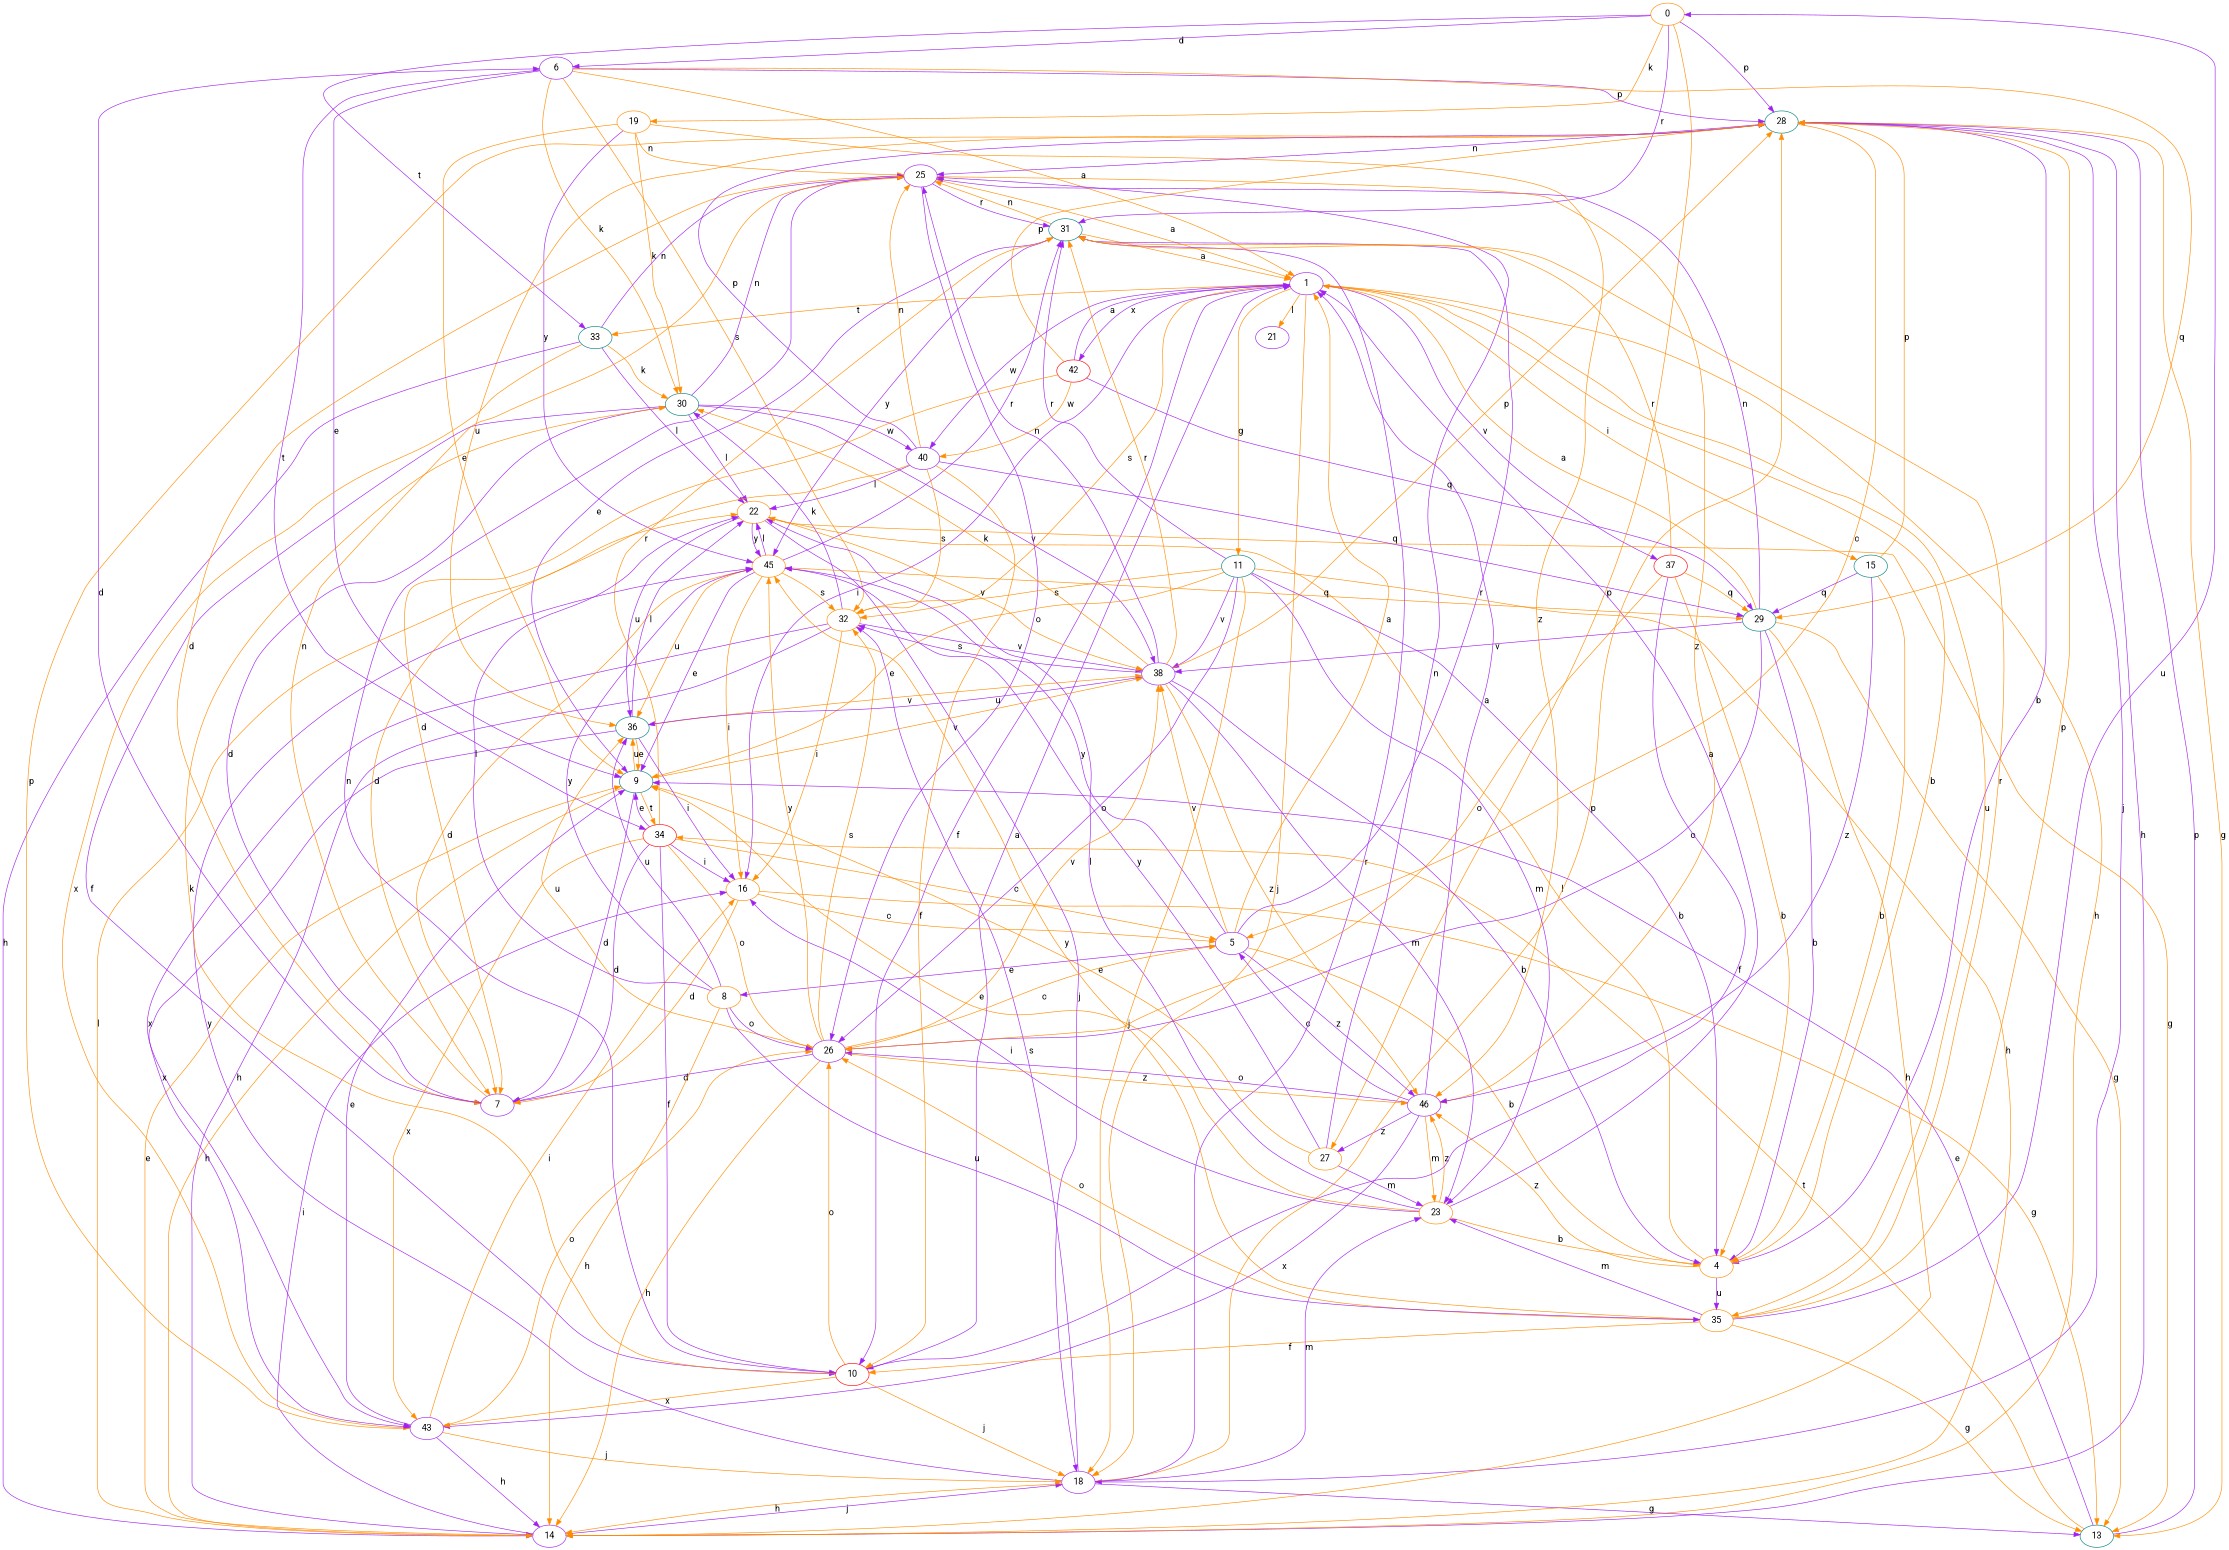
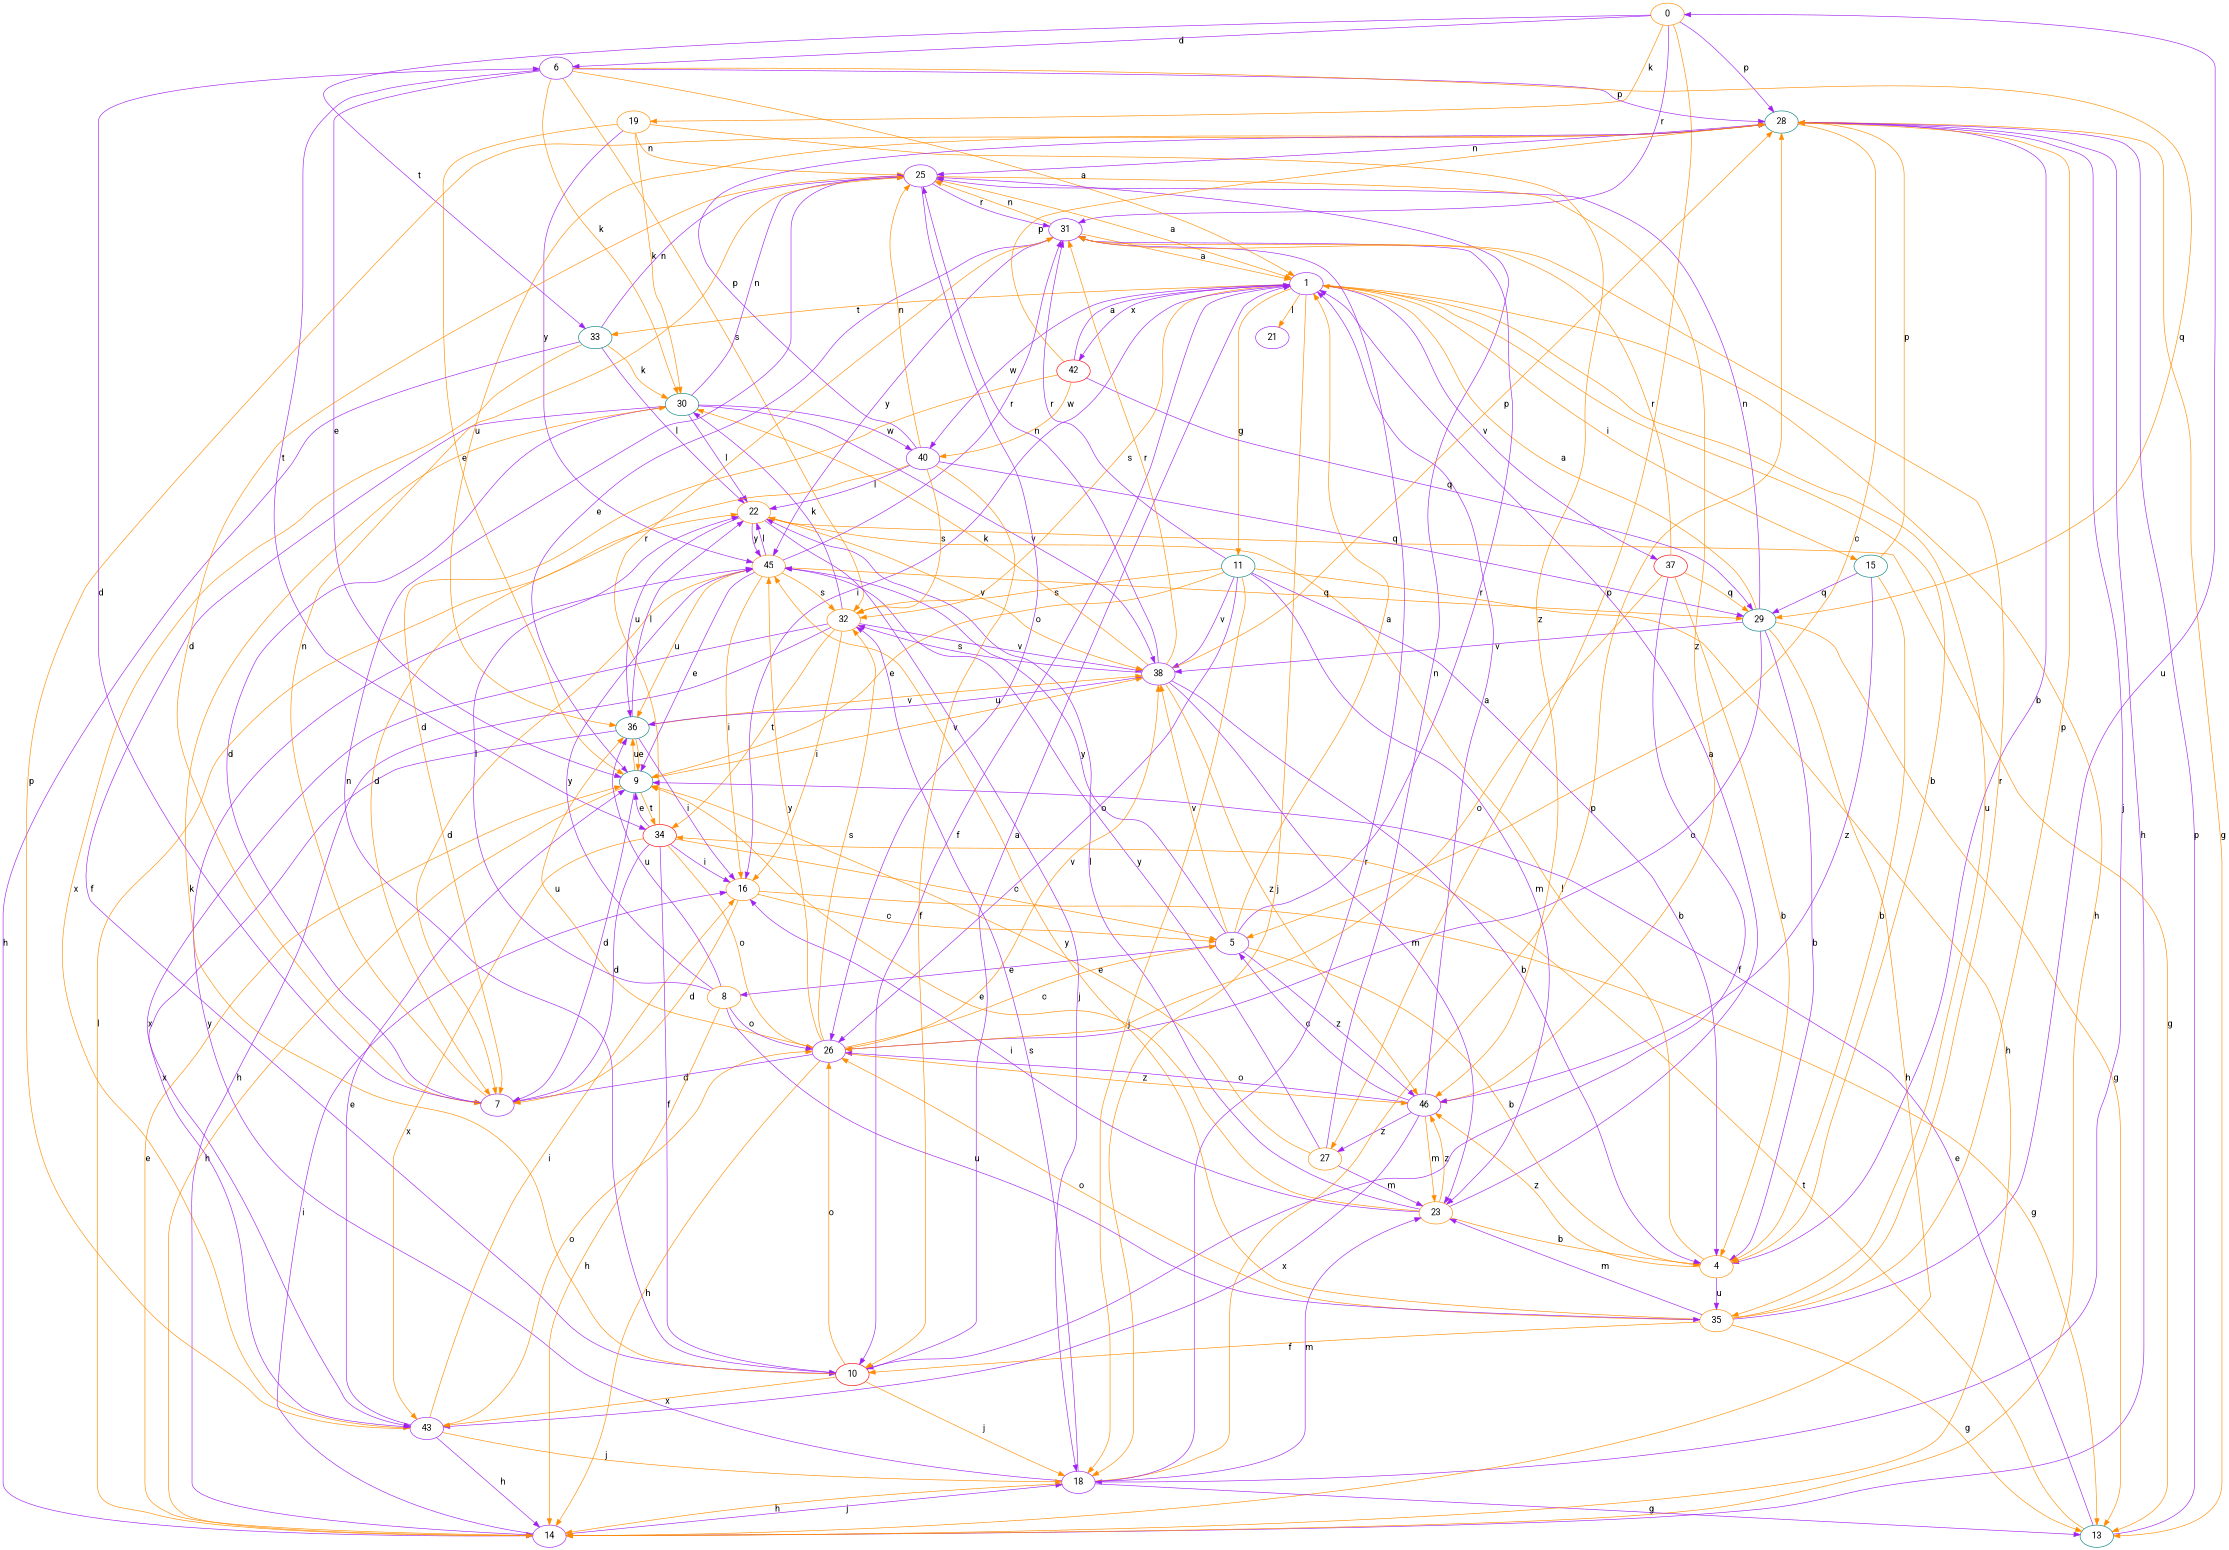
(1065, 230) -> (1065, 230)
none -> (761, 732)
